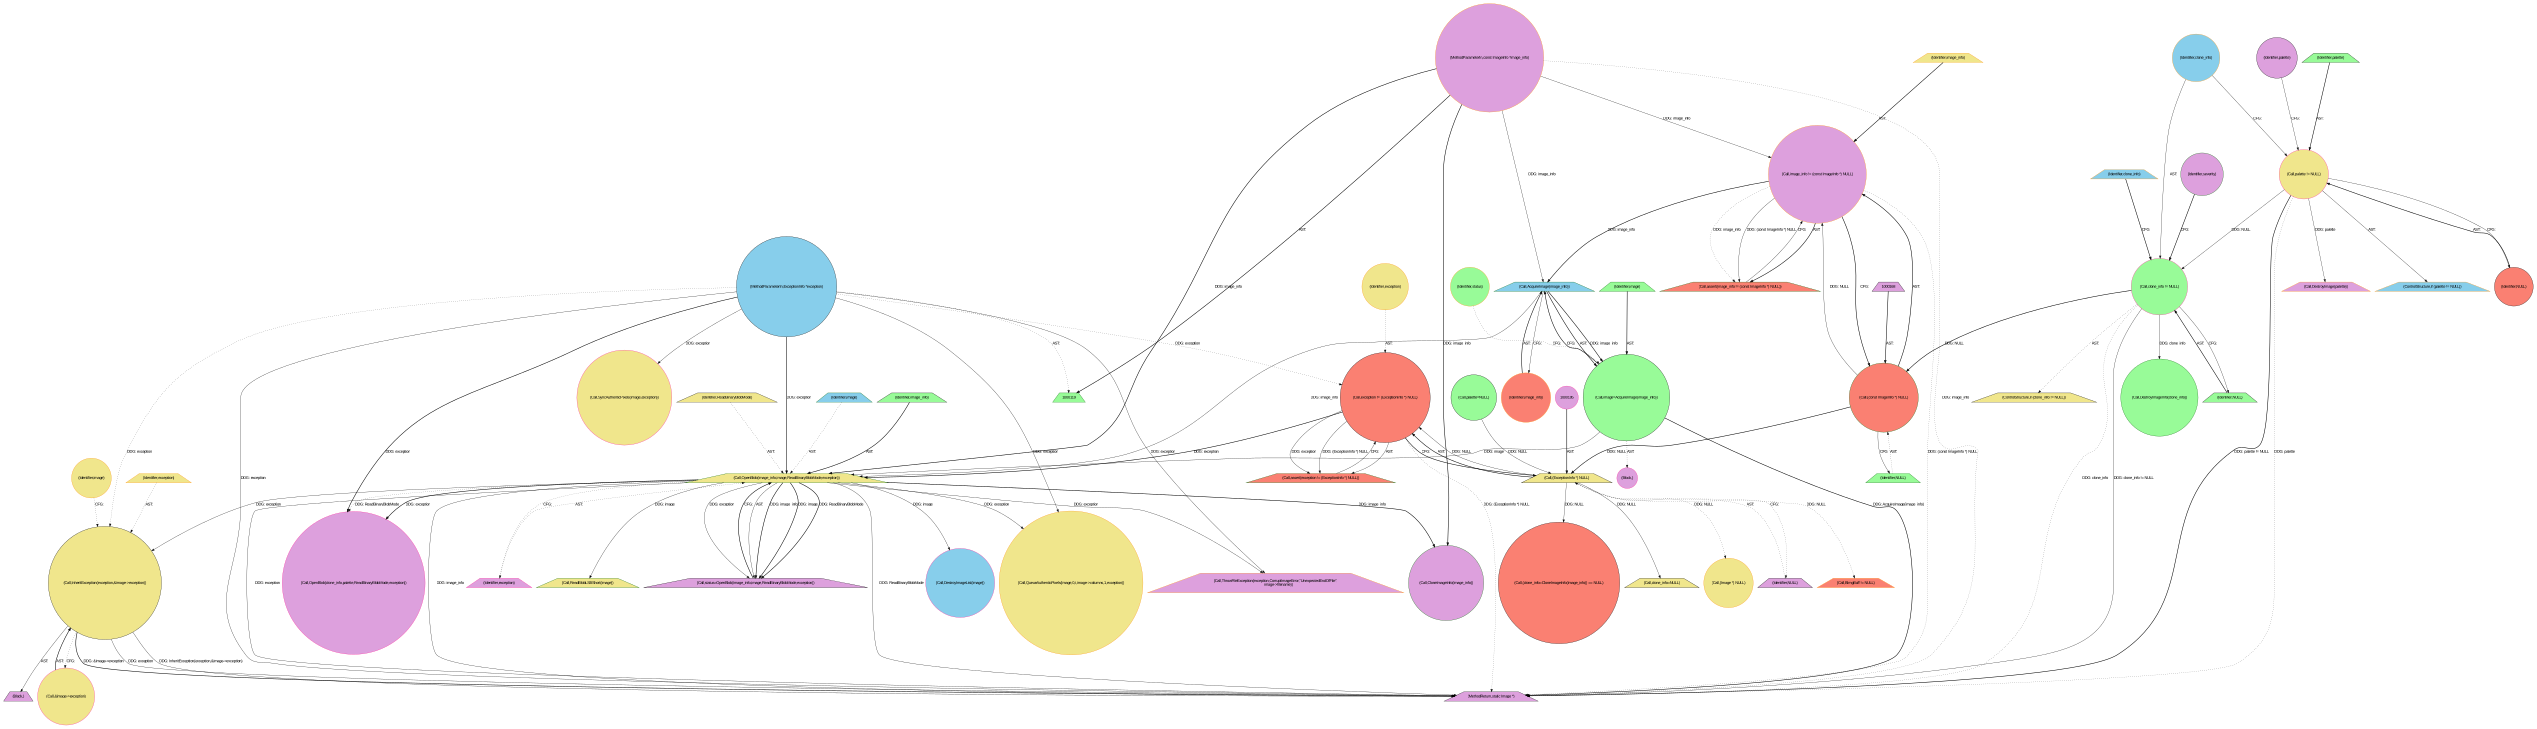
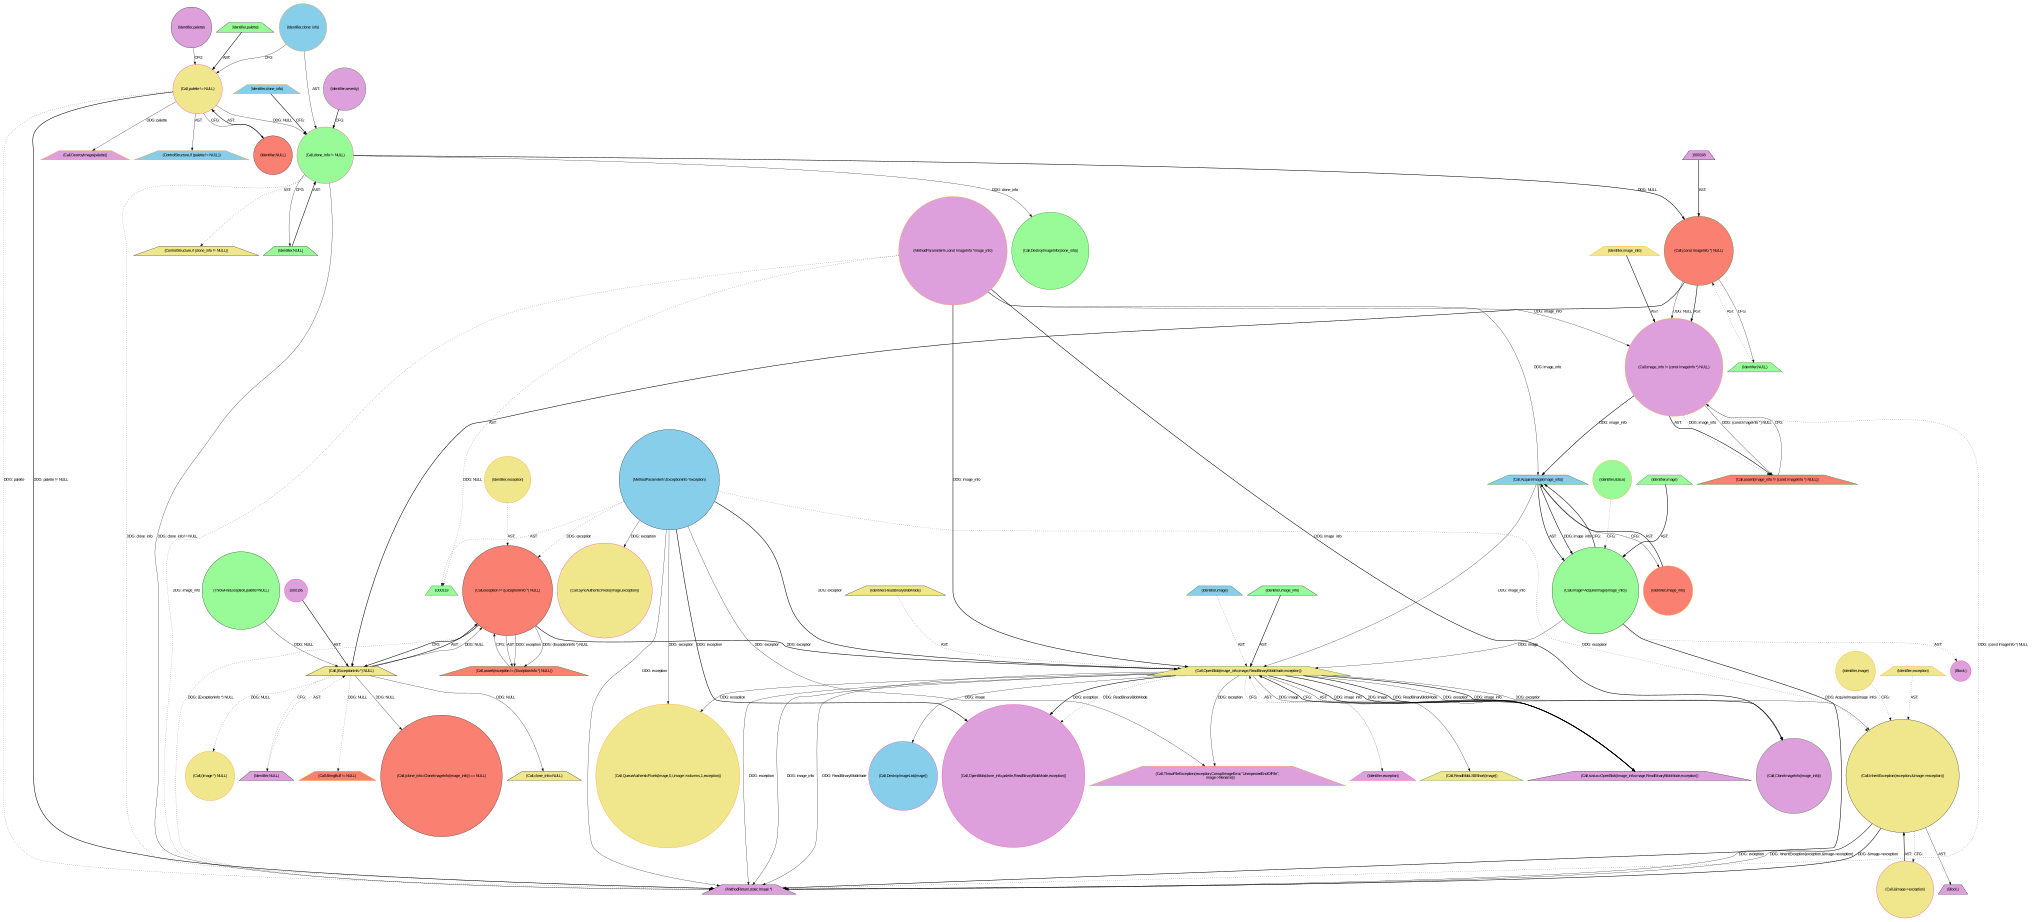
(1271, 252) -> (601, 340)
(1856, 290) -> none
(1474, 398) -> (241, 591)
